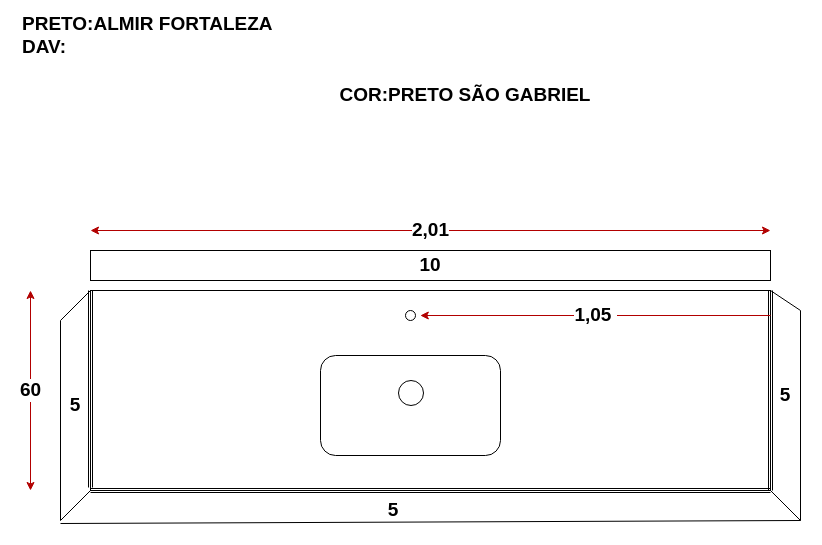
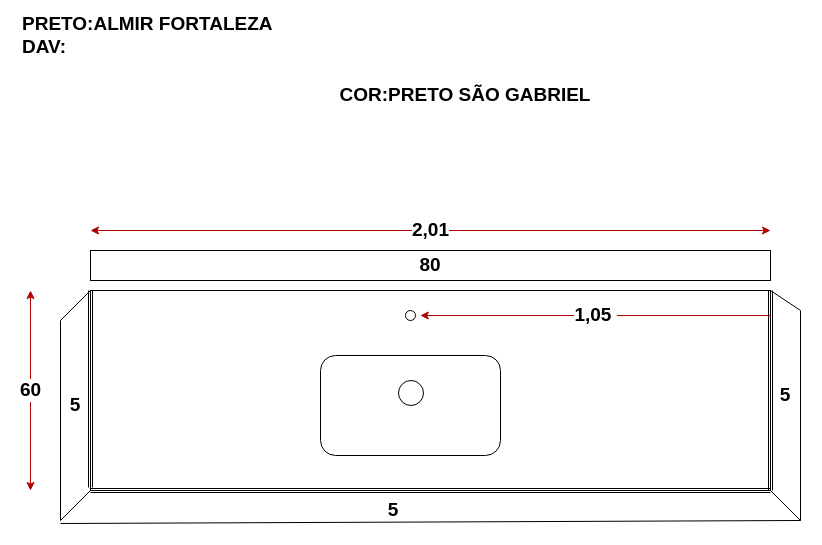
(431, 266) -> (431, 266)
